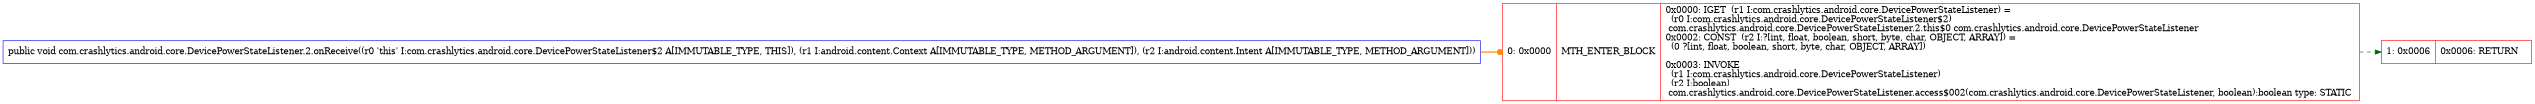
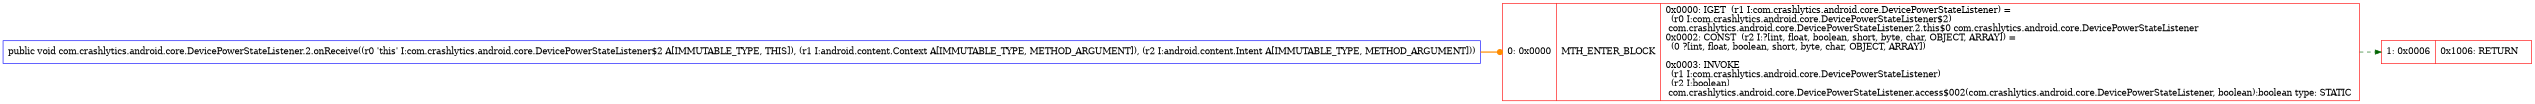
(2483, 52) -> (2483, 52)
